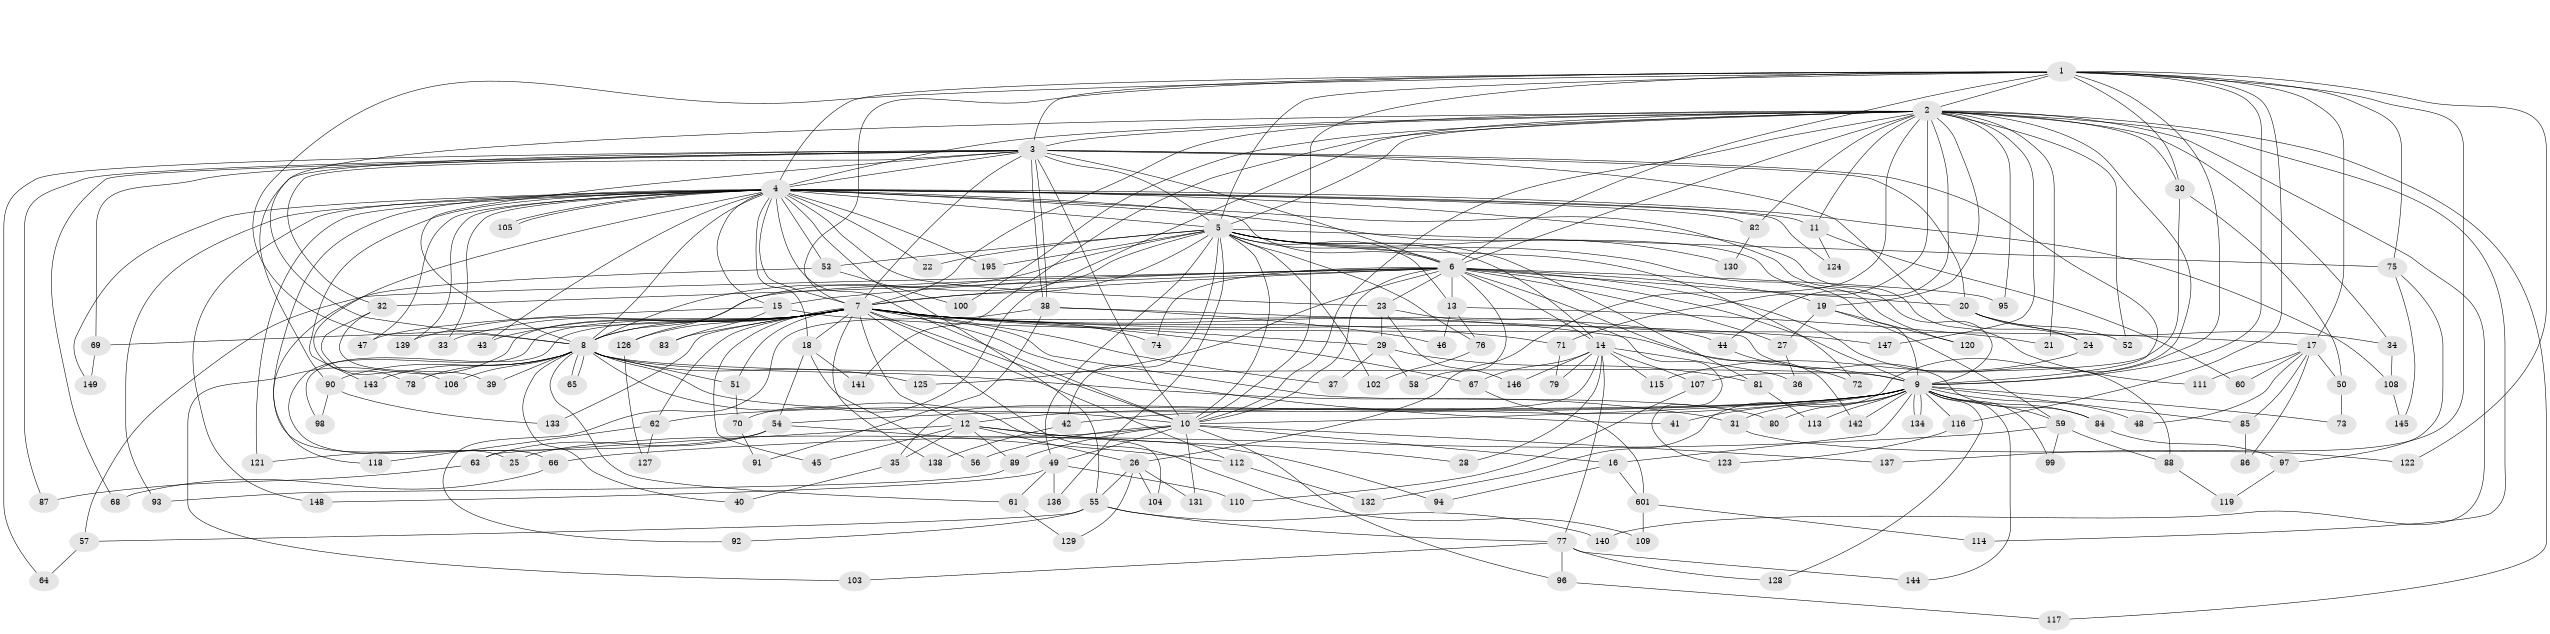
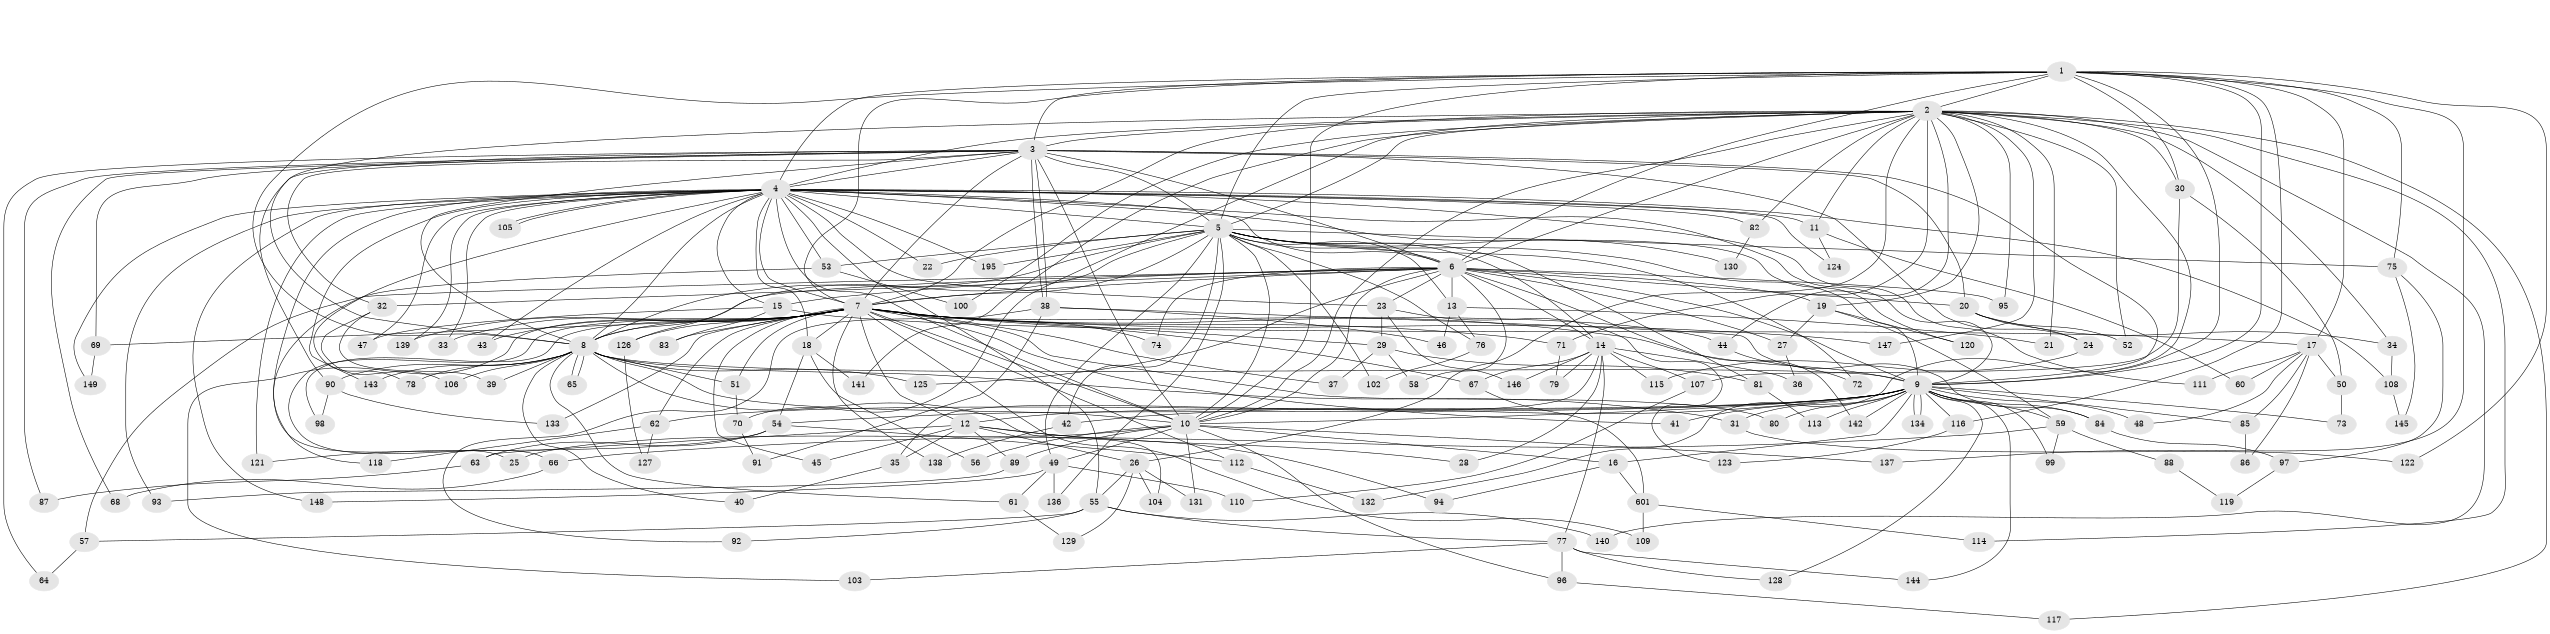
(1854, 351) -> none
